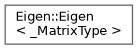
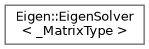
(69, 25) -> (75, 25)
